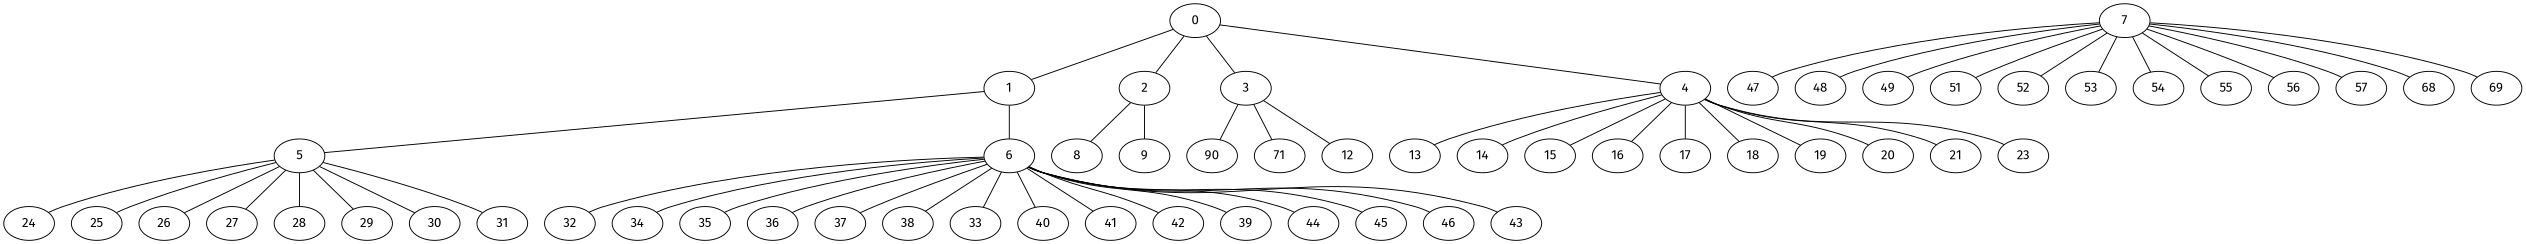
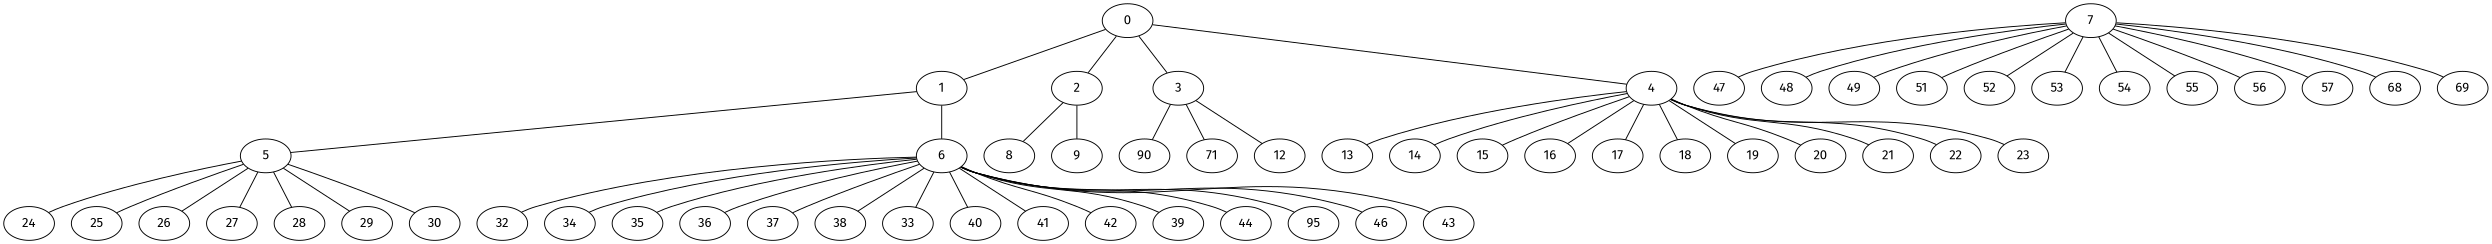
none -> (1956, 156)
(502, 223) -> none
(1381, 223) -> (1314, 223)
